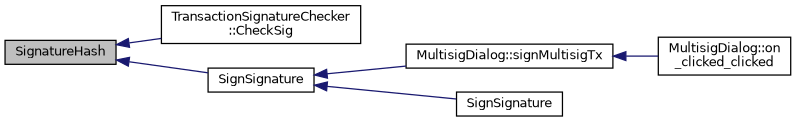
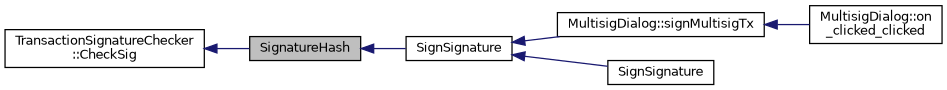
(145, 41) -> (233, 49)
